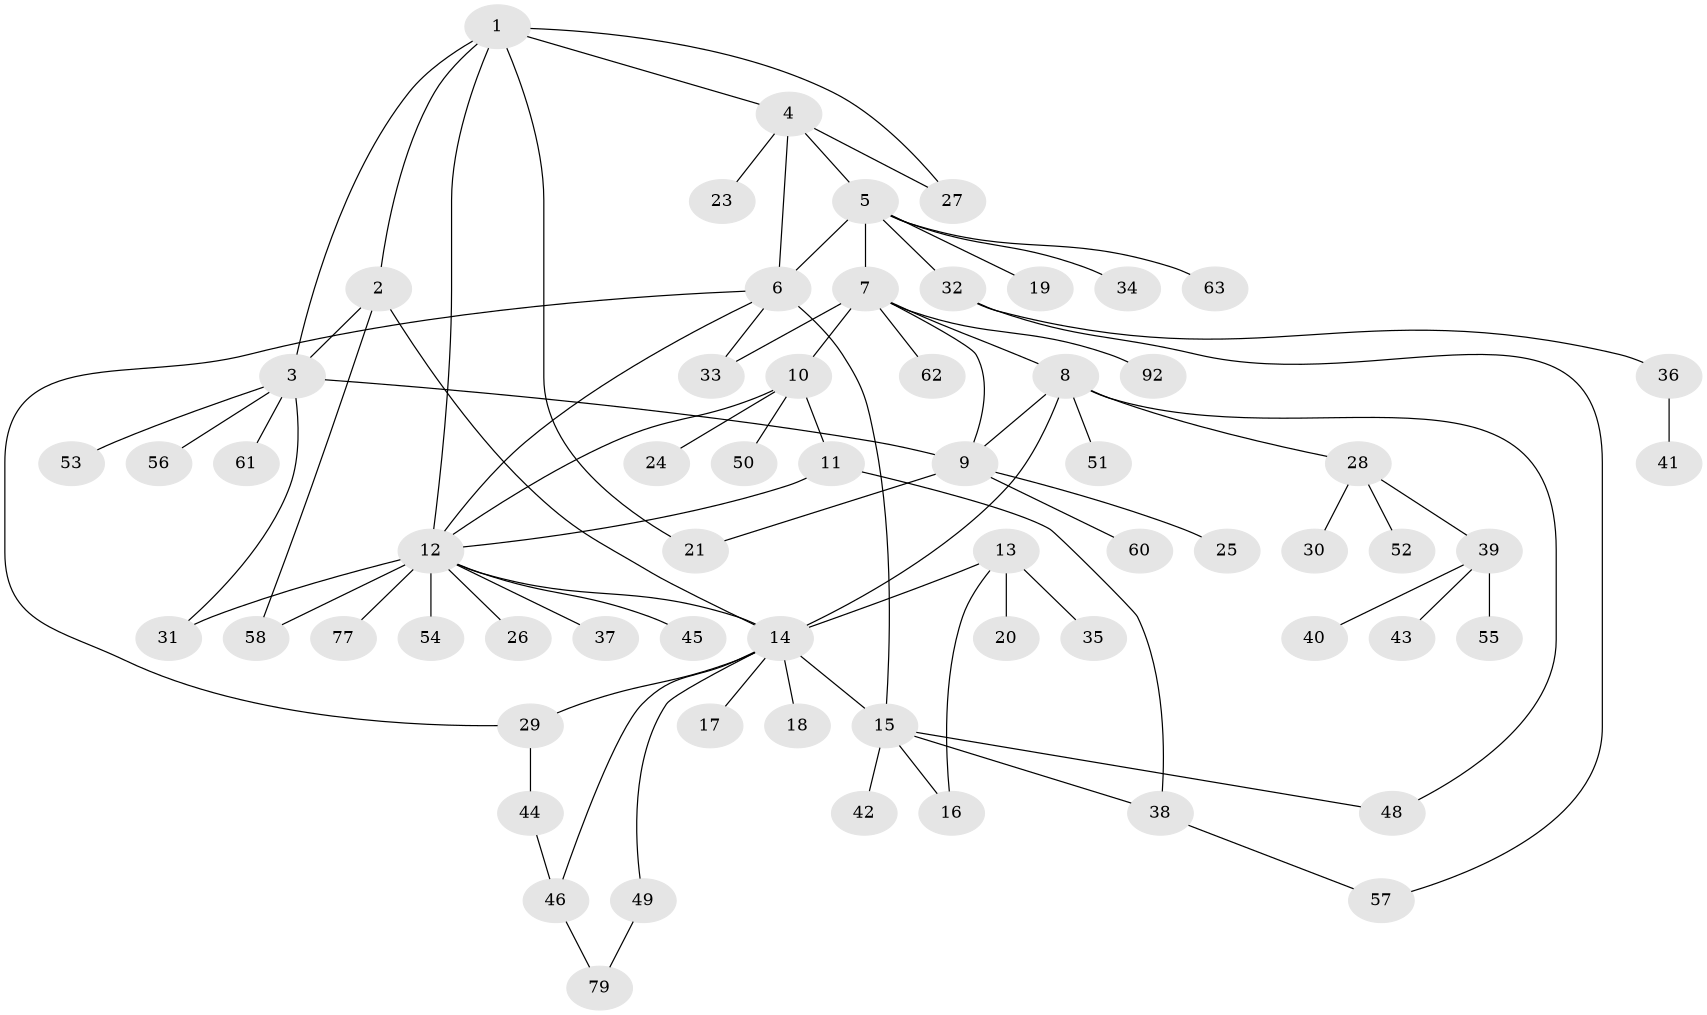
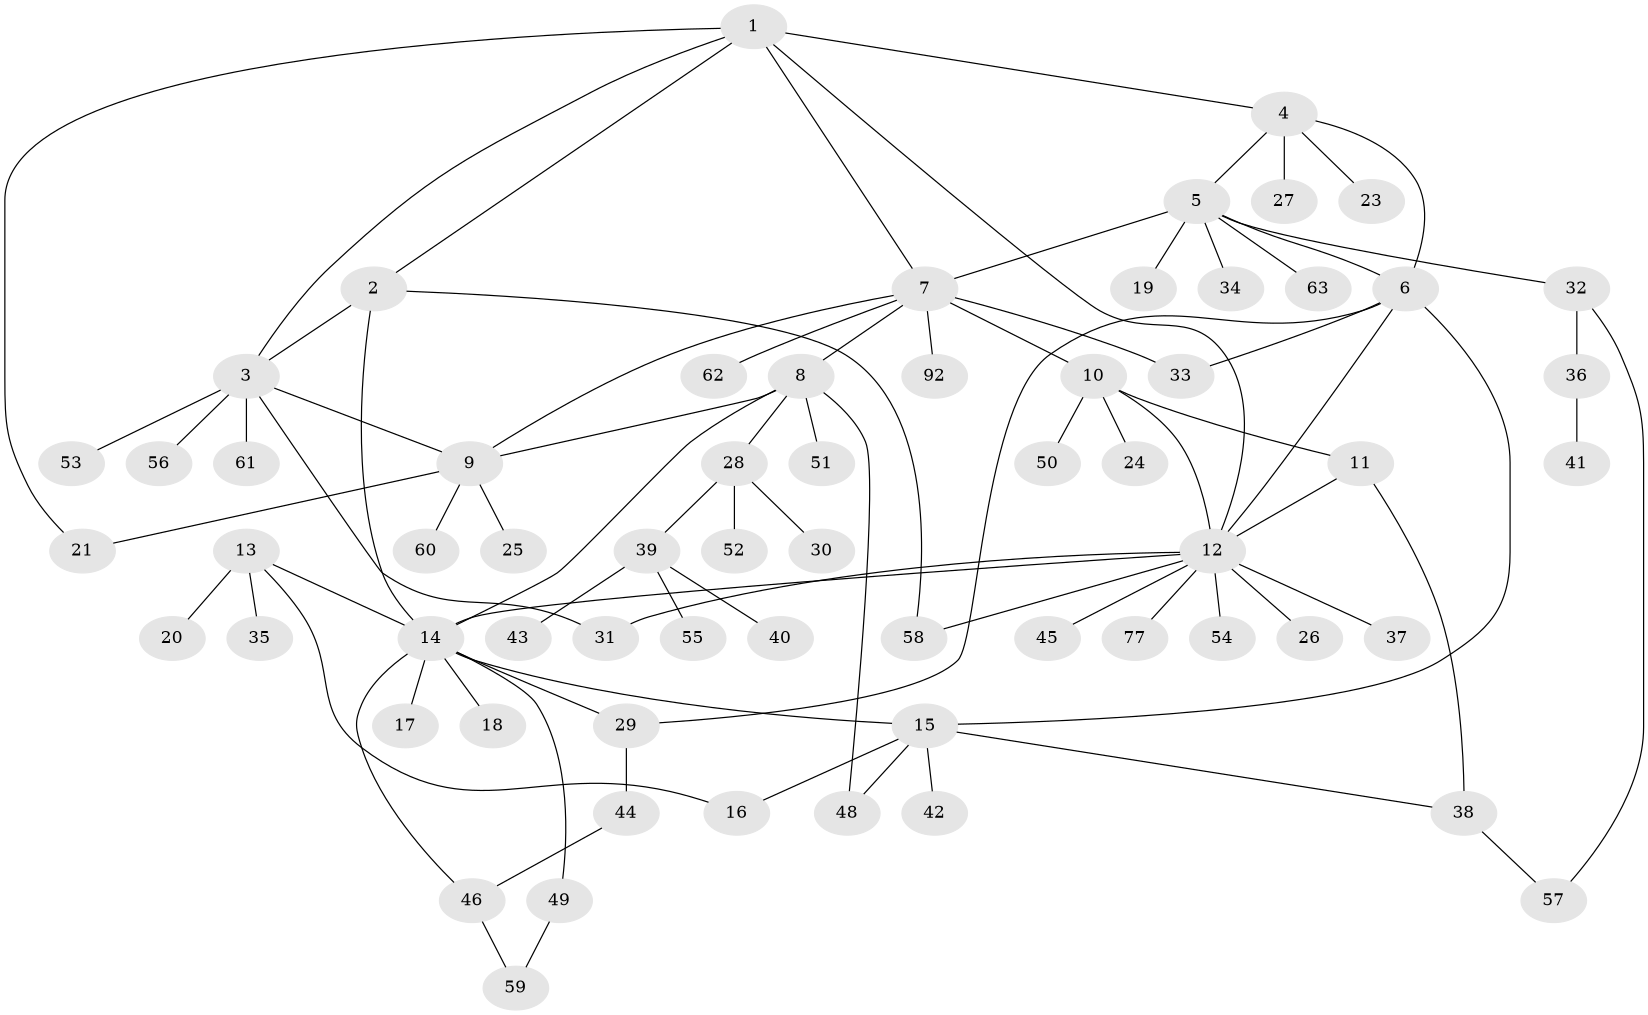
(752, 62) -> (839, 158)
(600, 988) -> (516, 988)
